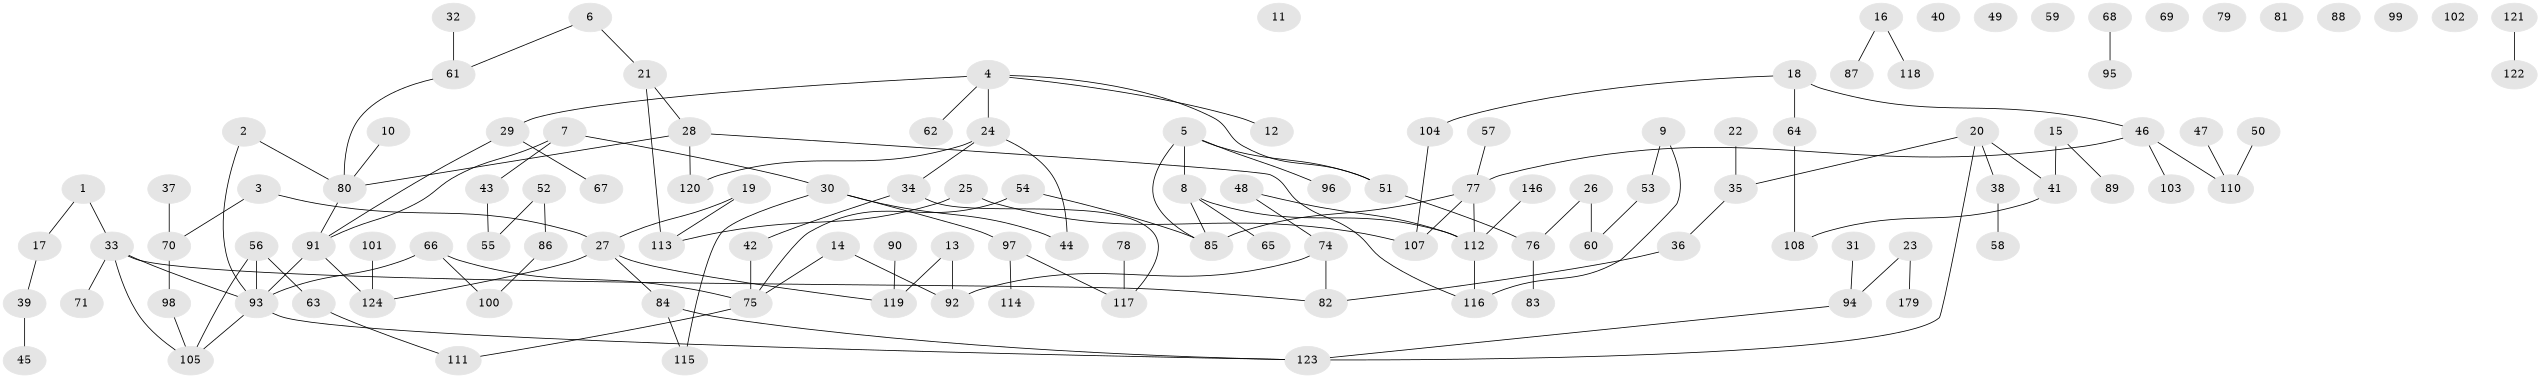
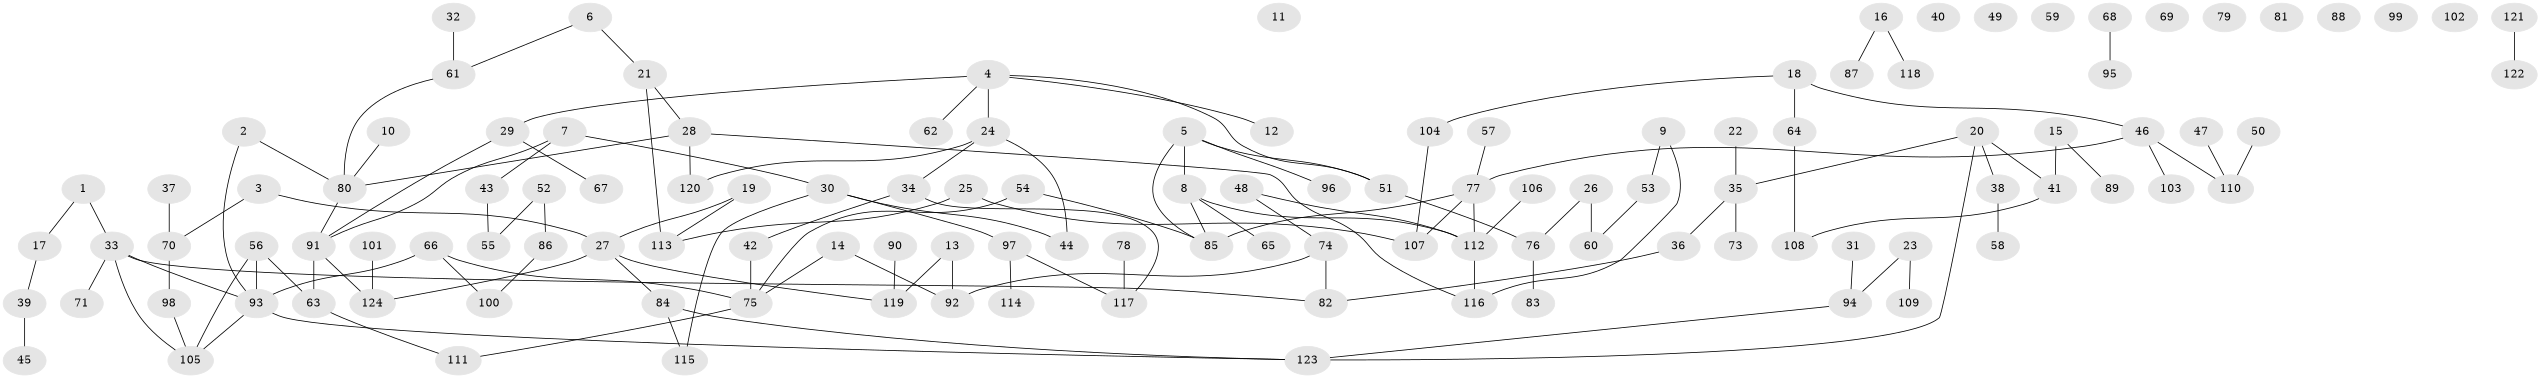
(1532, 189) -> (1532, 189)
none -> (1736, 246)
(281, 279) -> (314, 269)
(1909, 303) -> (1909, 303)
